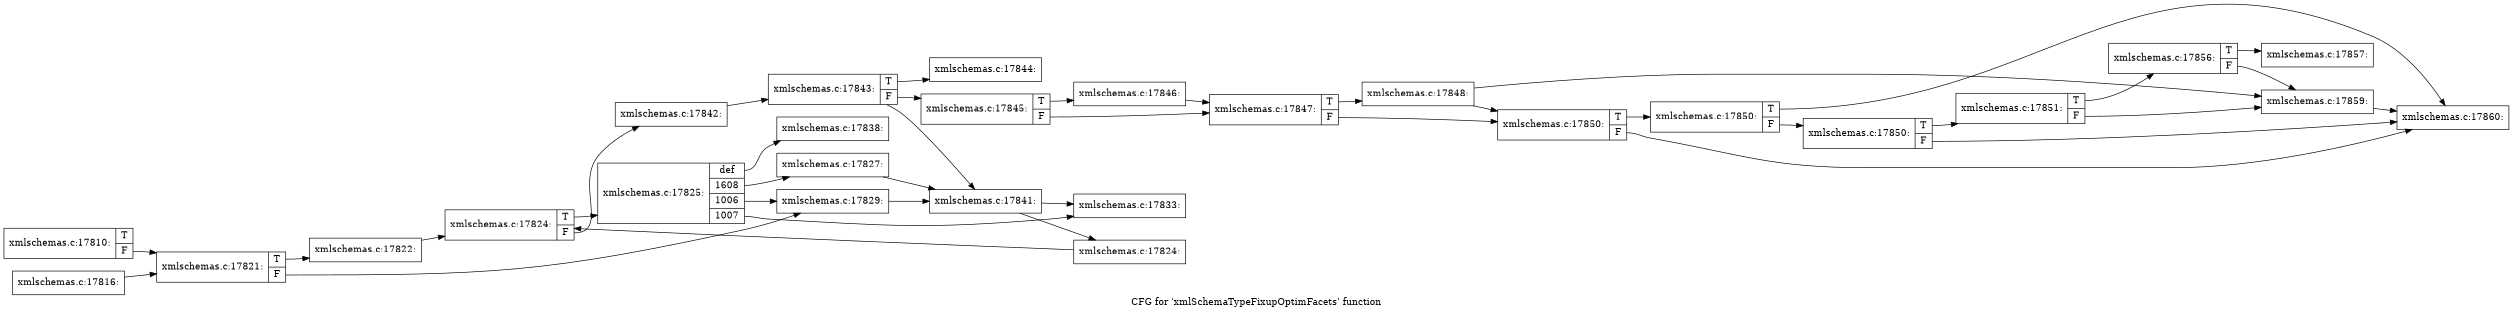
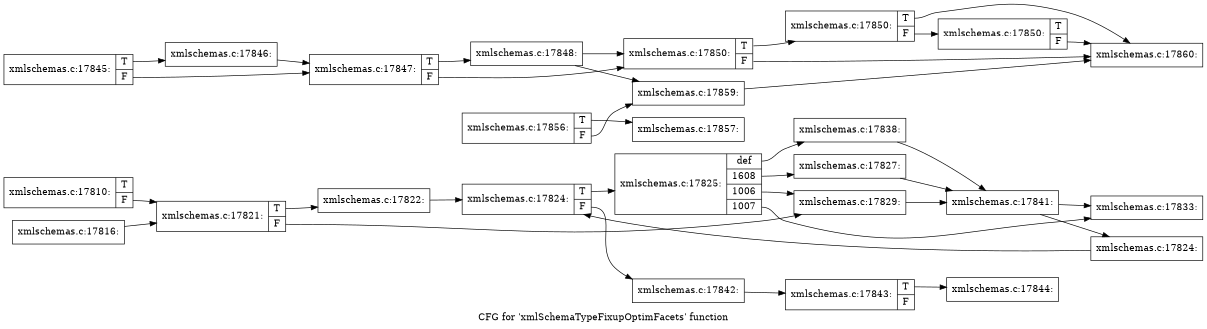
(906, 97) -> none
(2020, 108) -> none
(931, 141) -> (940, 162)
